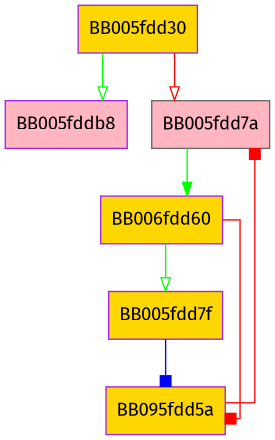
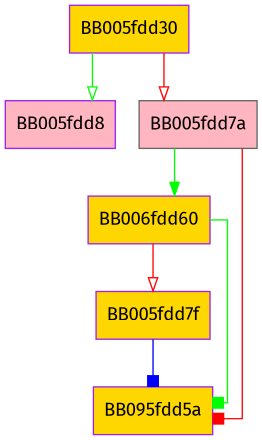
(66, 125) -> (60, 125)
(166, 261) -> (153, 261)
(255, 297) -> (242, 292)
(240, 311) -> (227, 303)
